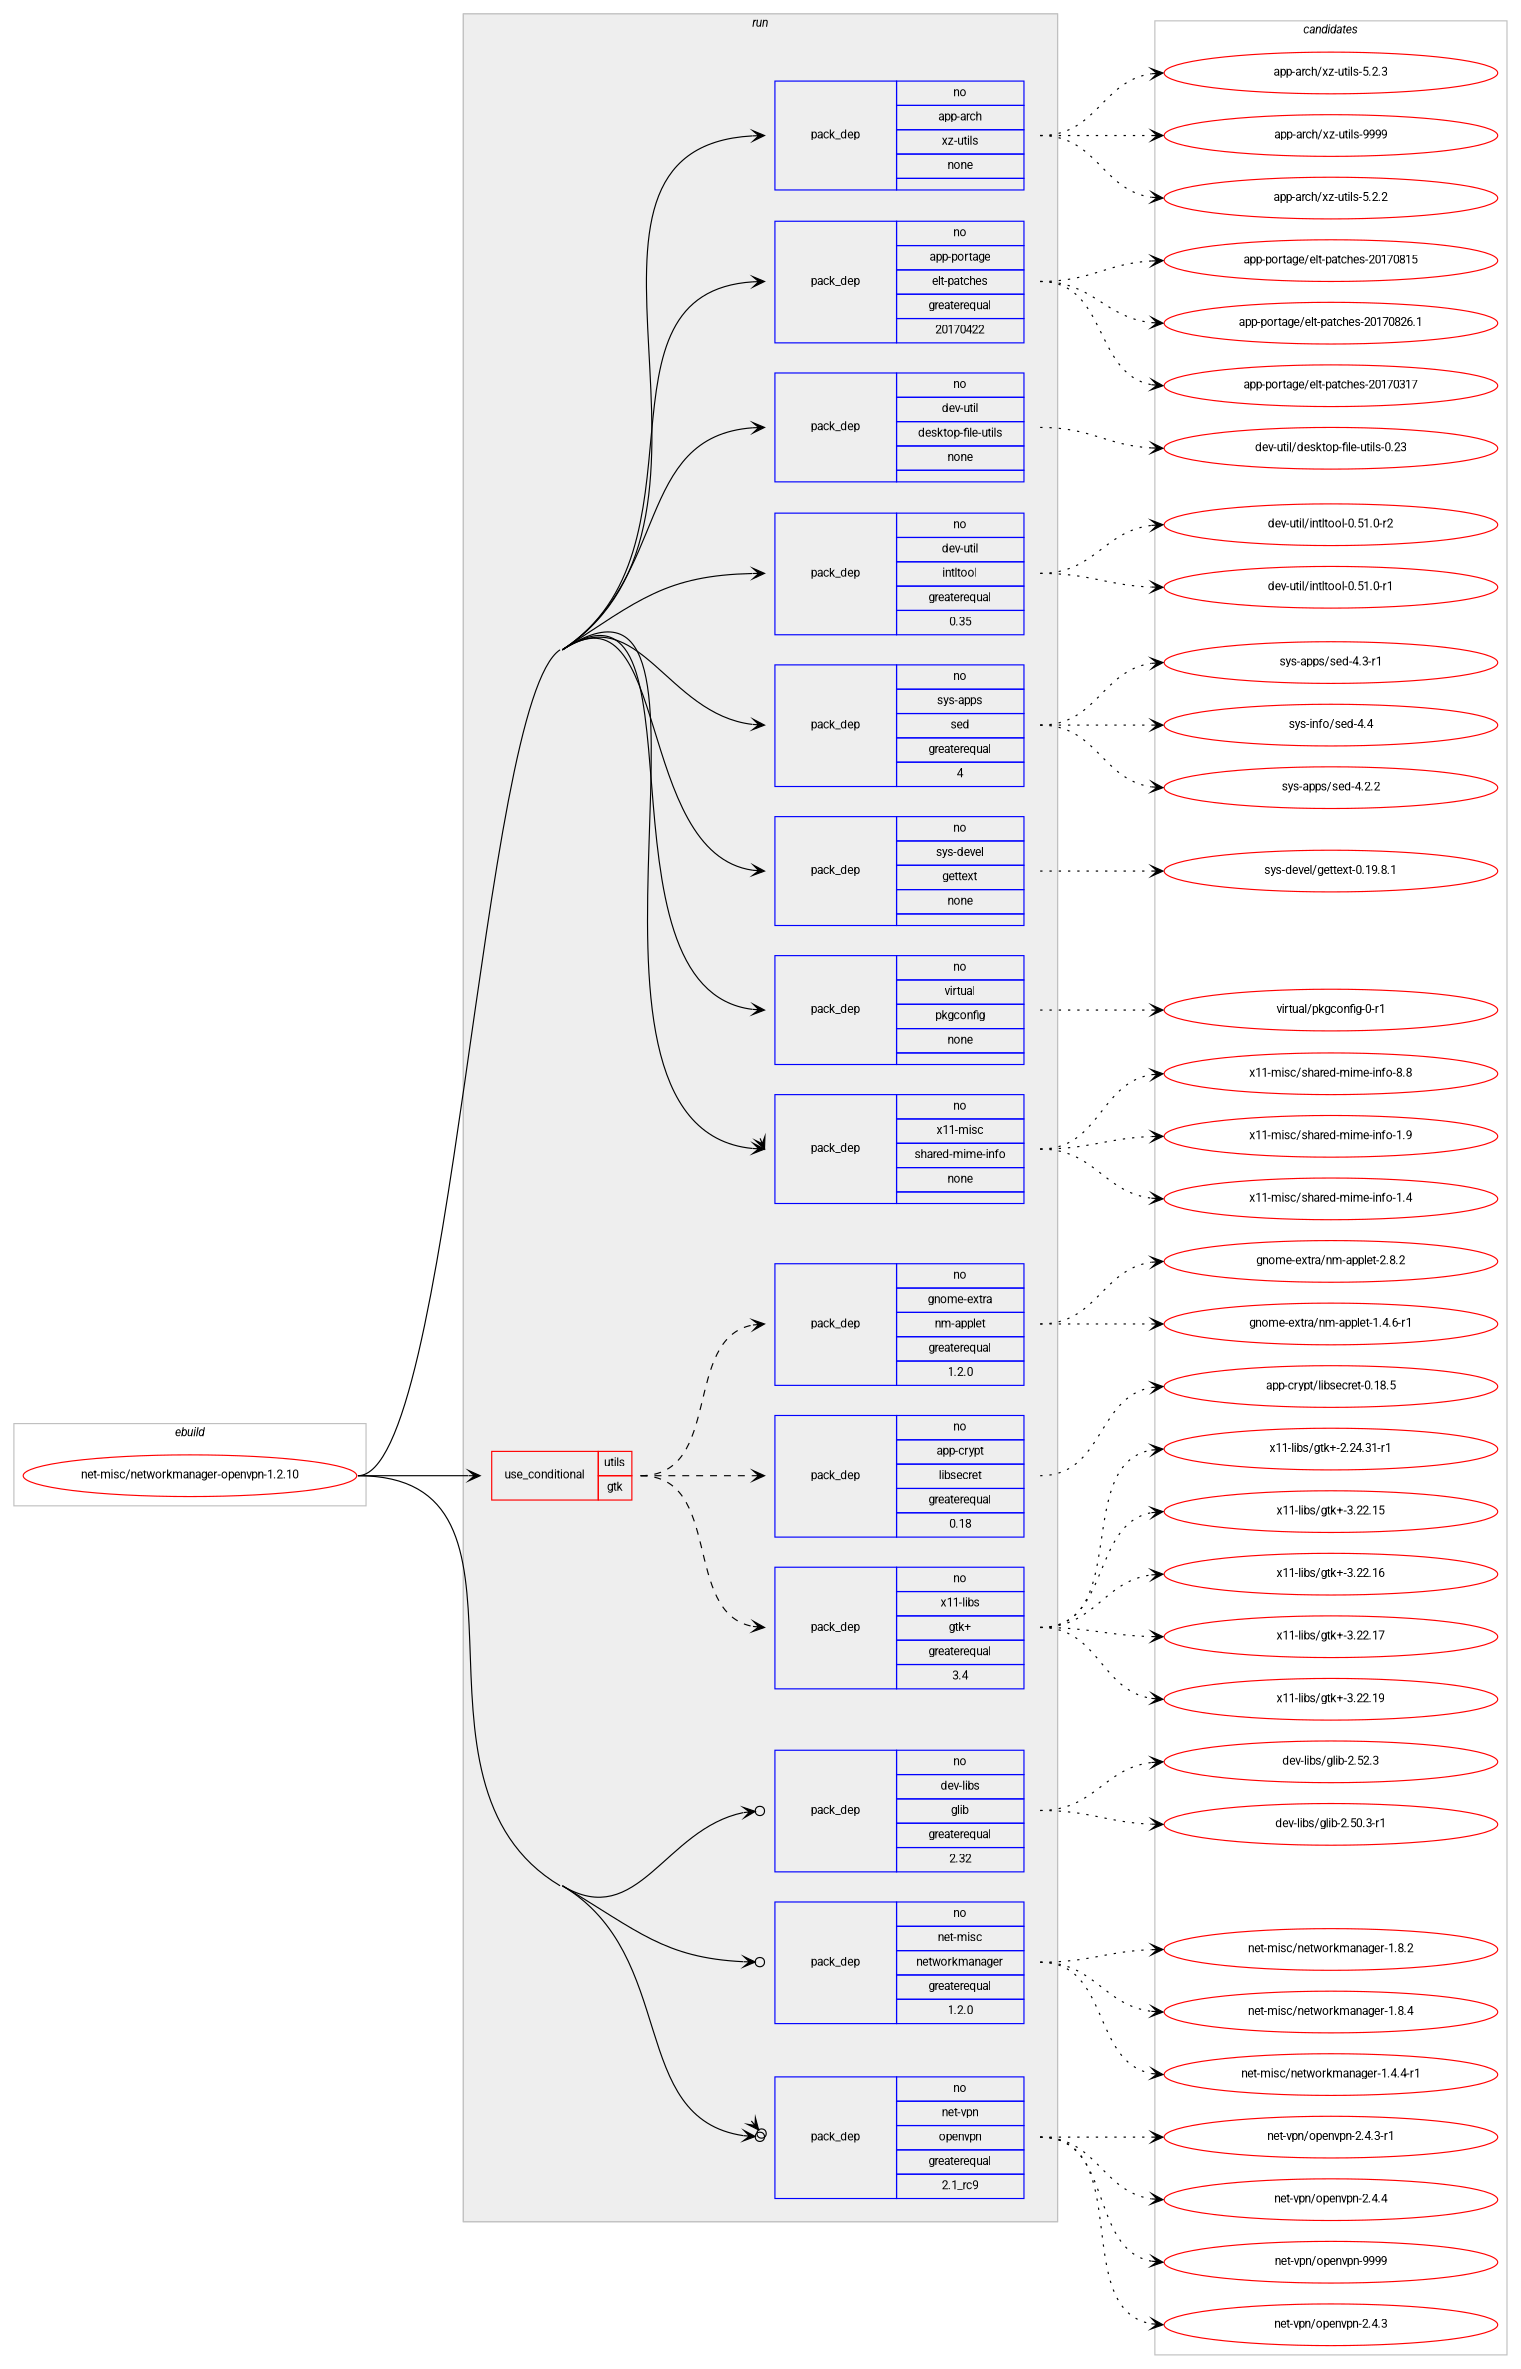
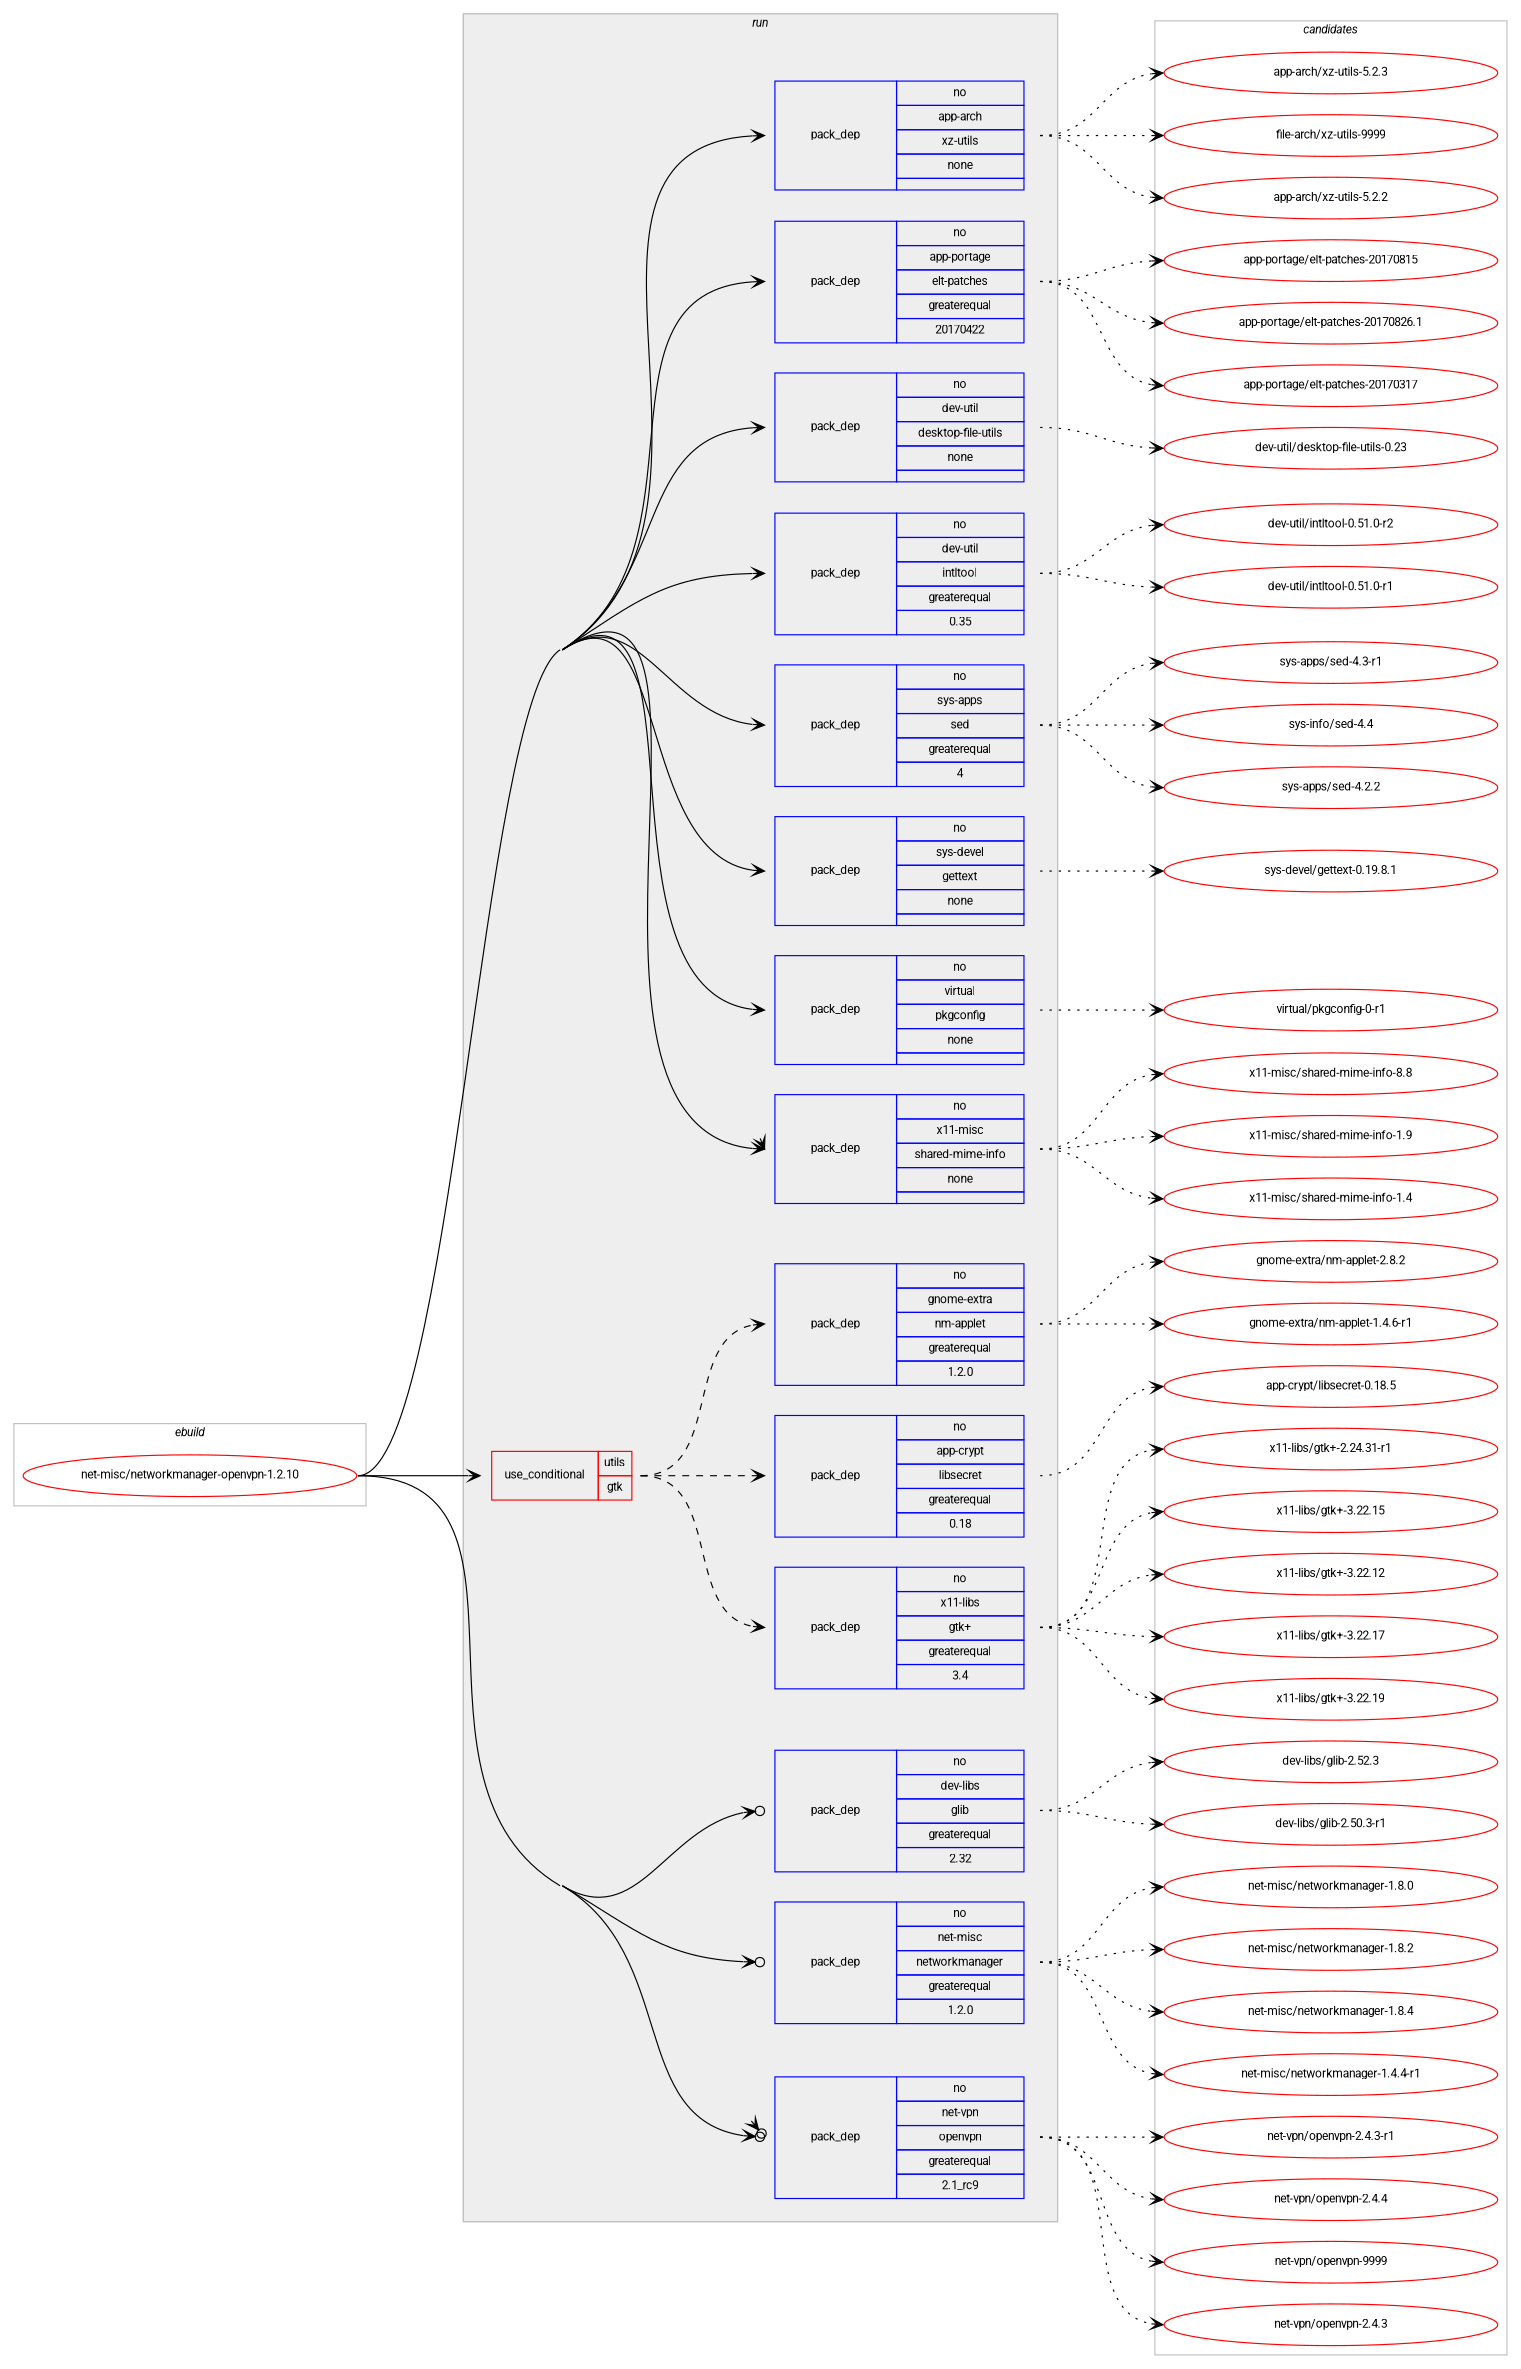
(1331, 136) -> (1331, 136)
(1331, 1574) -> (1331, 1574)
none -> (1331, 1887)
